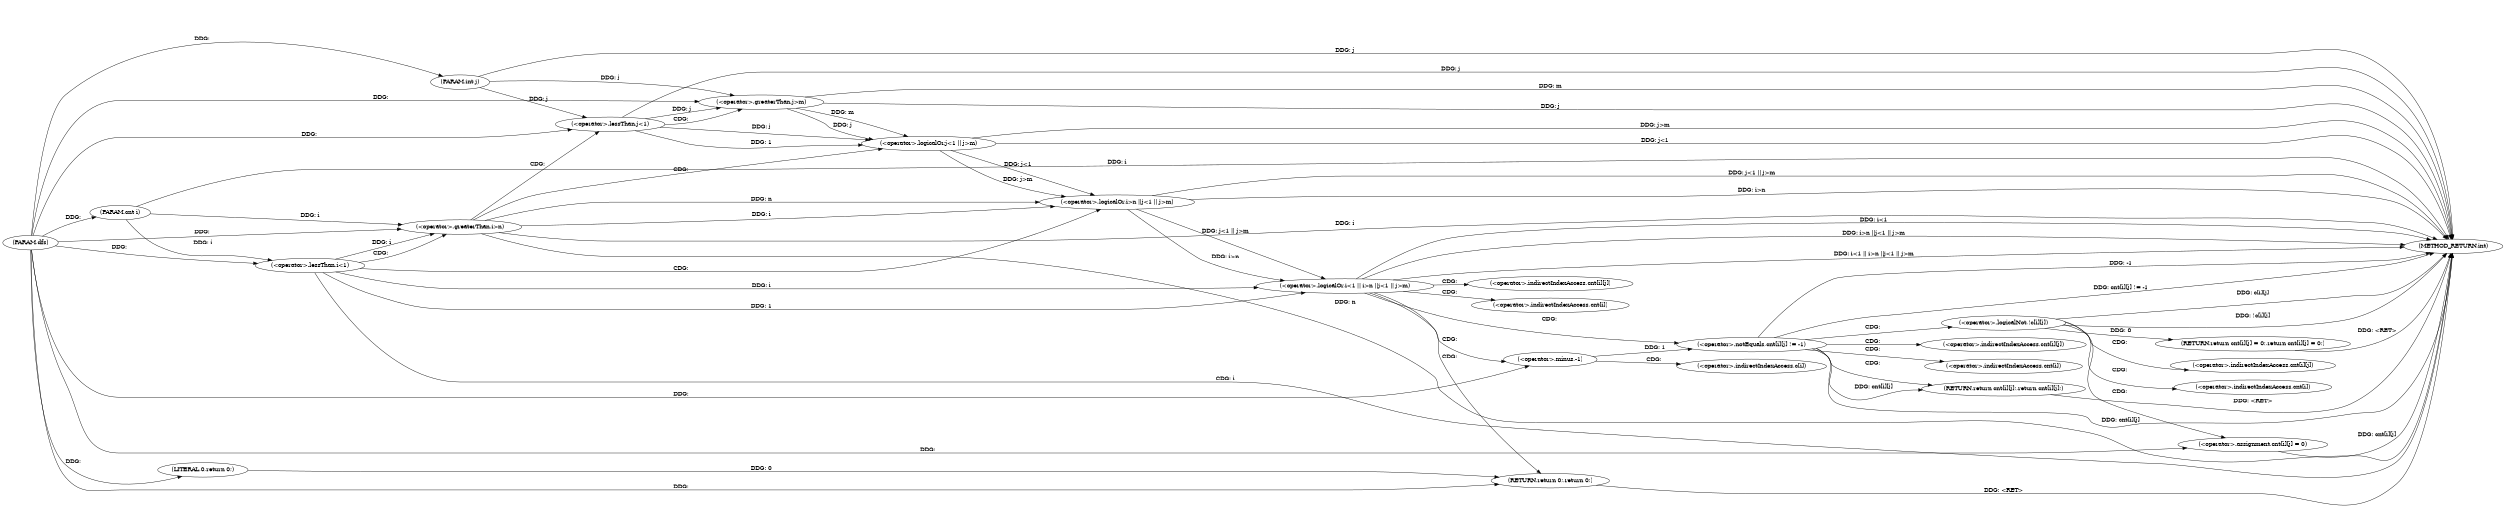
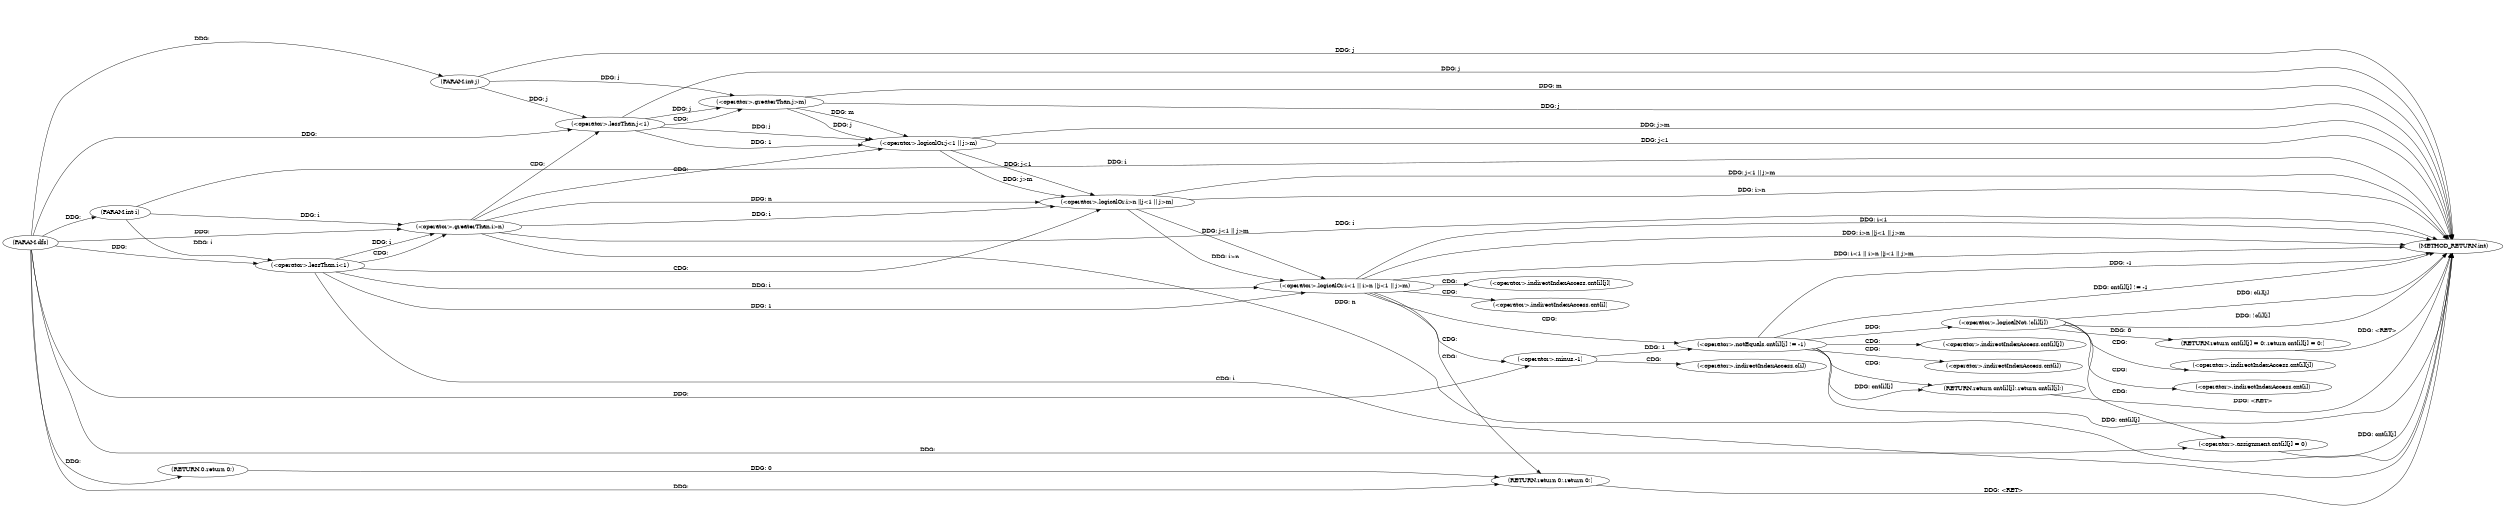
(320, 101) -> none
(120, 213) -> (120, 213)
(1874, 327) -> (1874, 327)
(203, 470) -> (203, 470)
